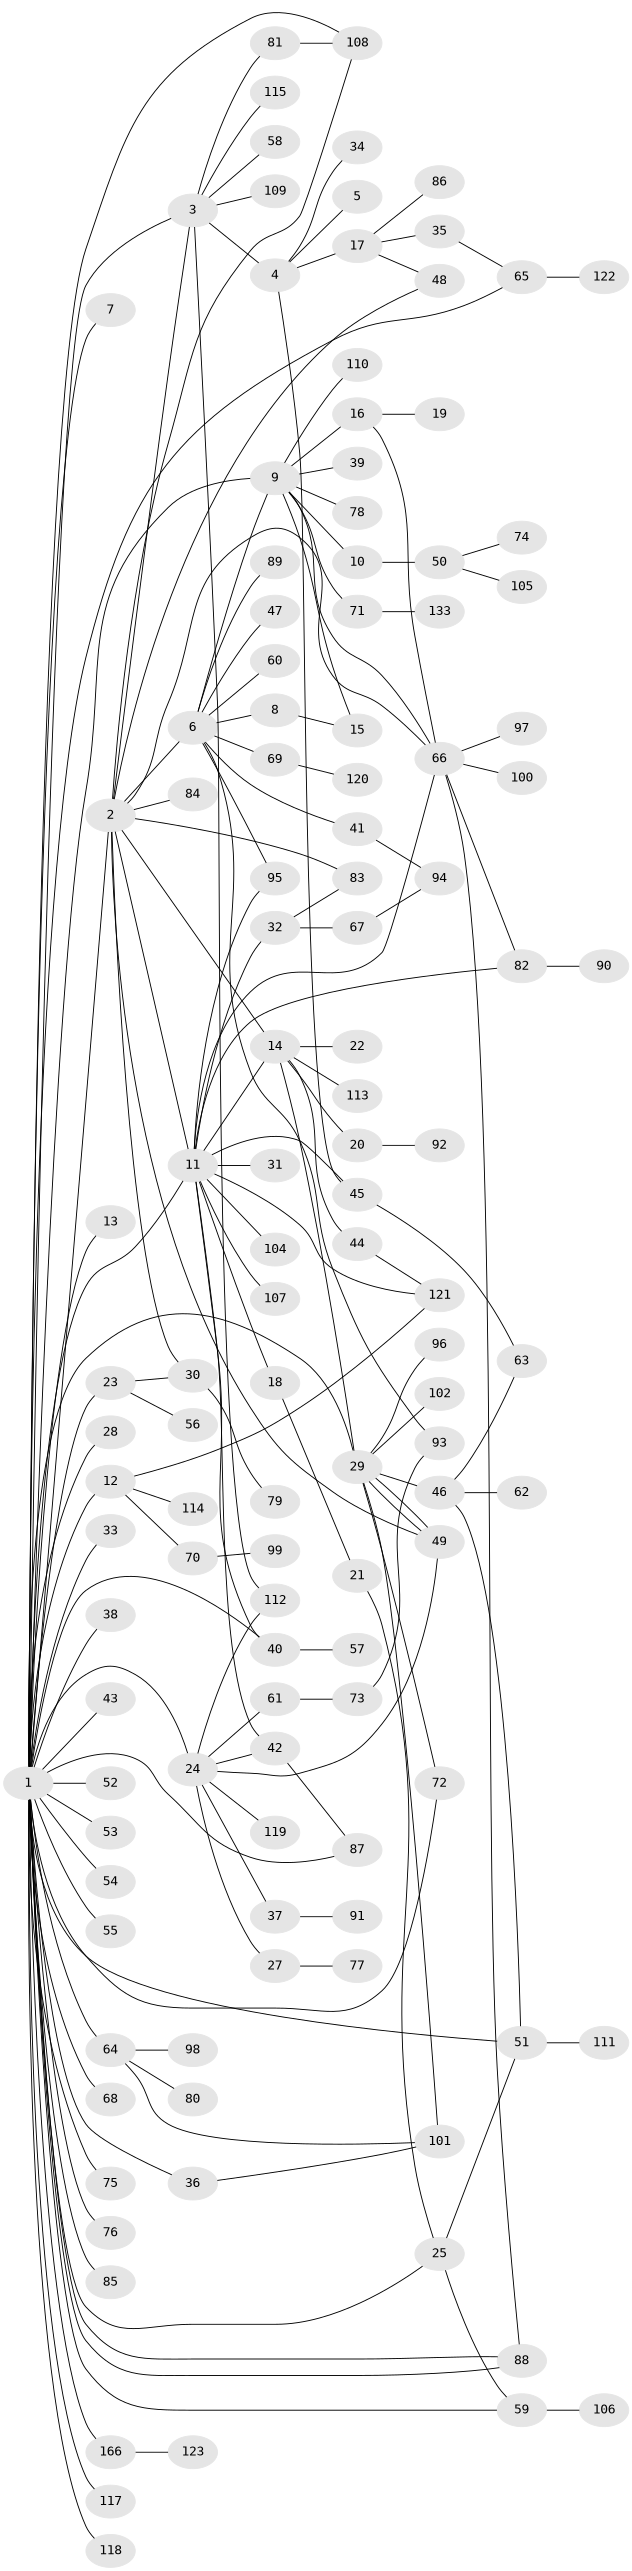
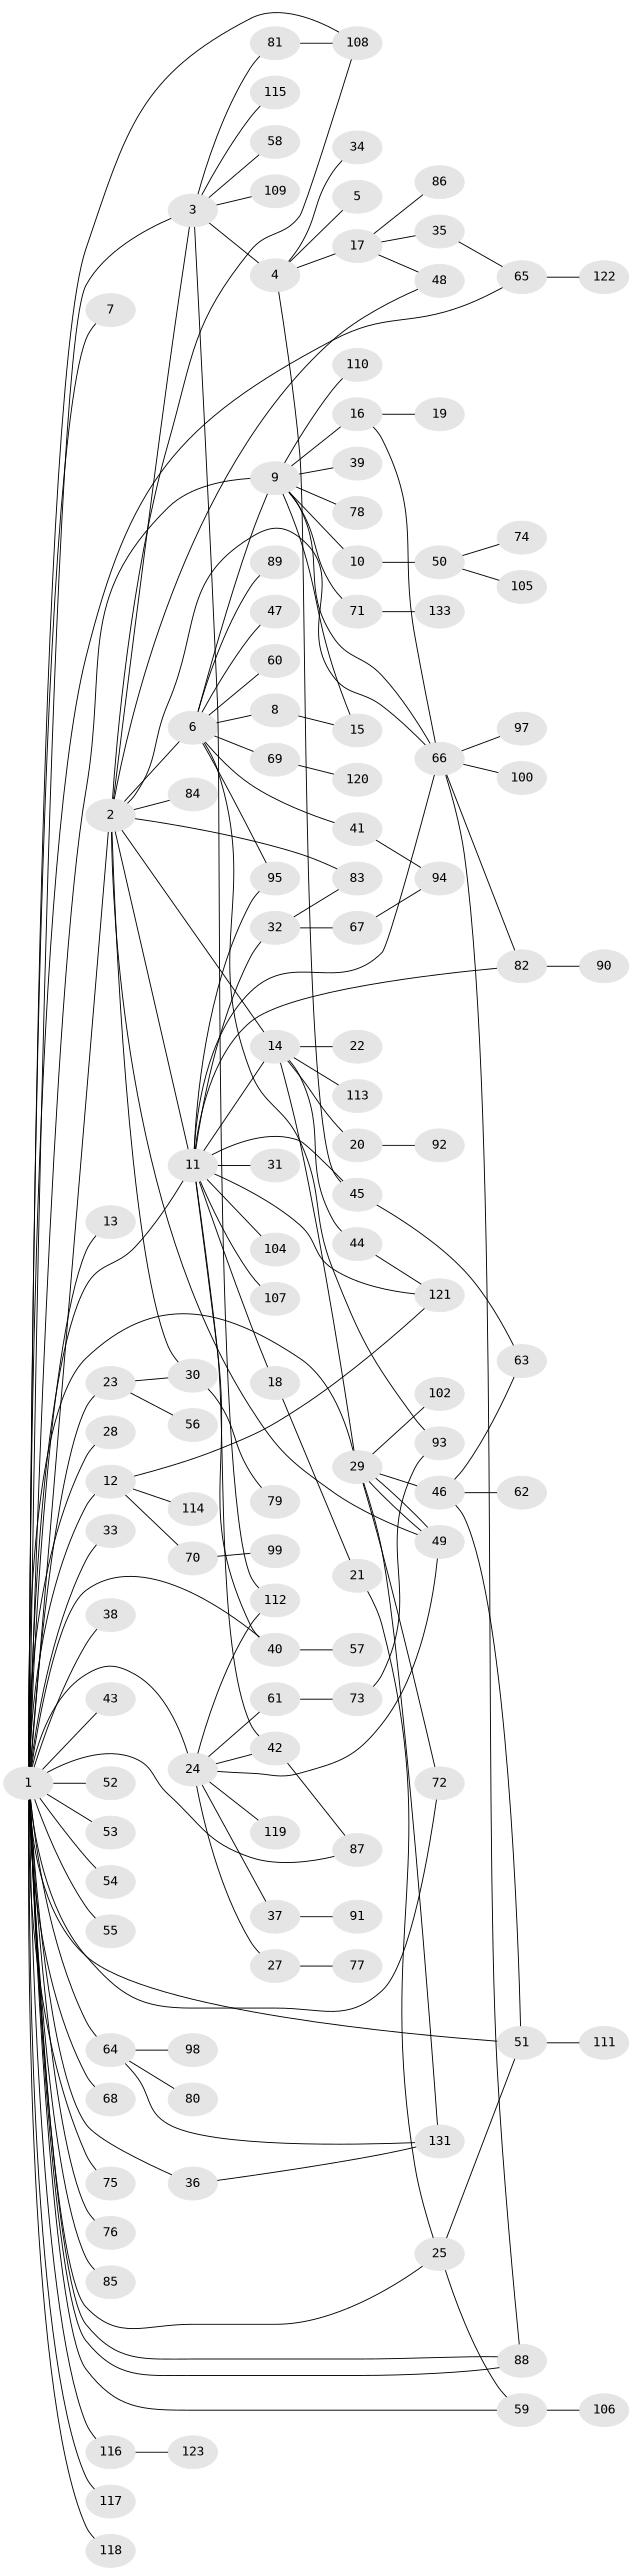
(440, 1345) -> none
(440, 2142) -> (440, 2142)
(111, 2452) -> (111, 2452)
